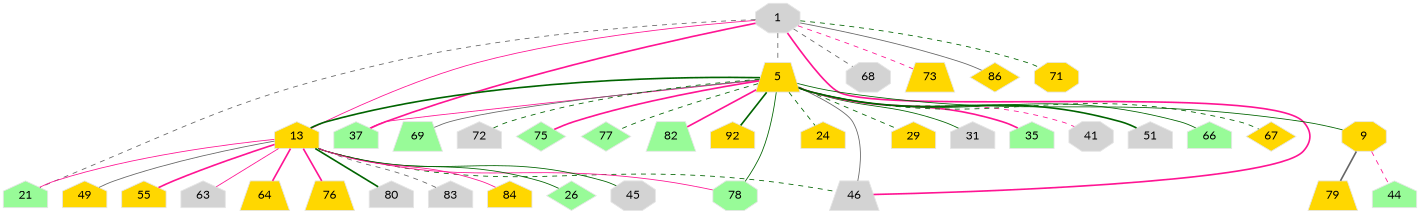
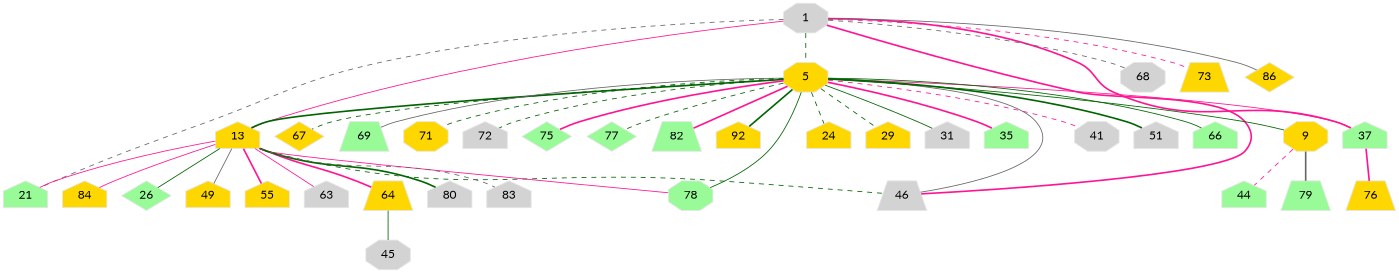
(921, 37) -> (552, 100)
(778, 48) -> (806, 48)
(778, 77) -> (806, 77)
(313, 165) -> (1368, 165)
(498, 166) -> (388, 225)
(1333, 196) -> (1306, 196)
